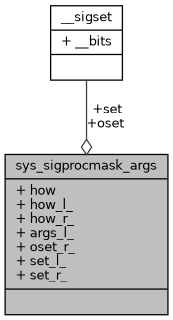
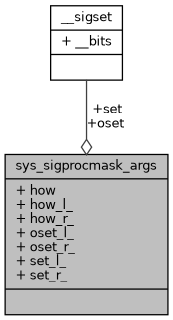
(45, 233) -> (45, 233)
